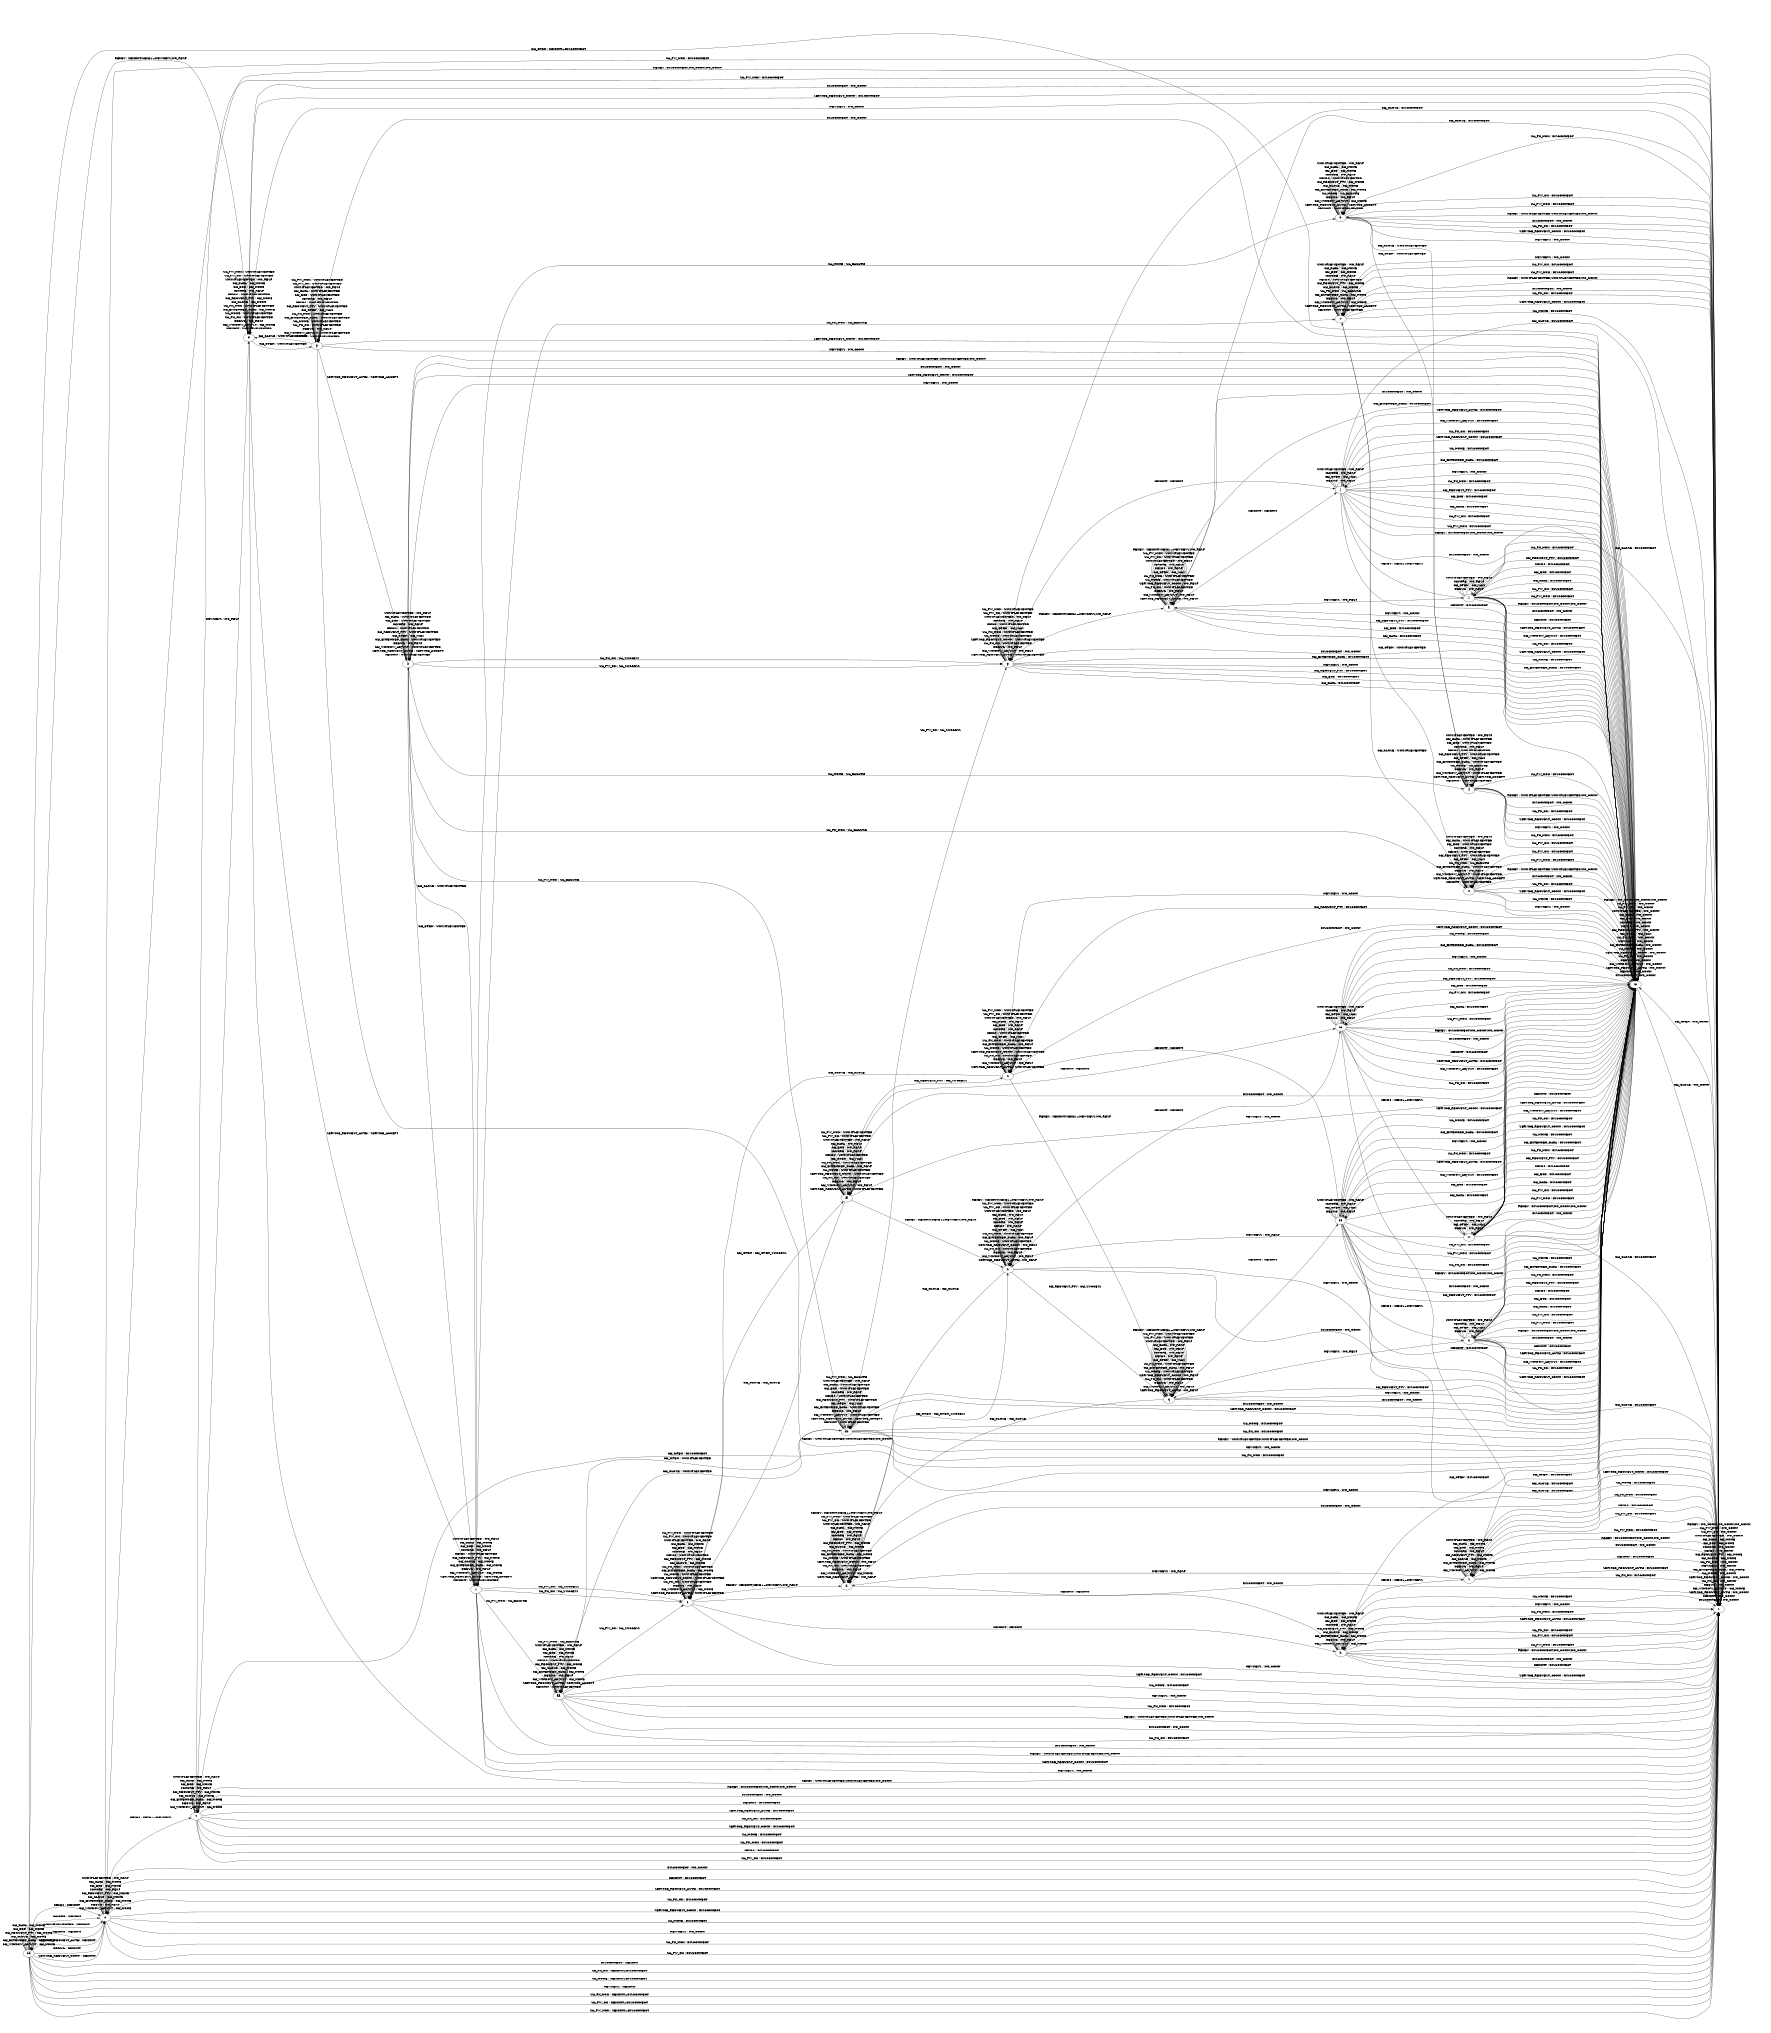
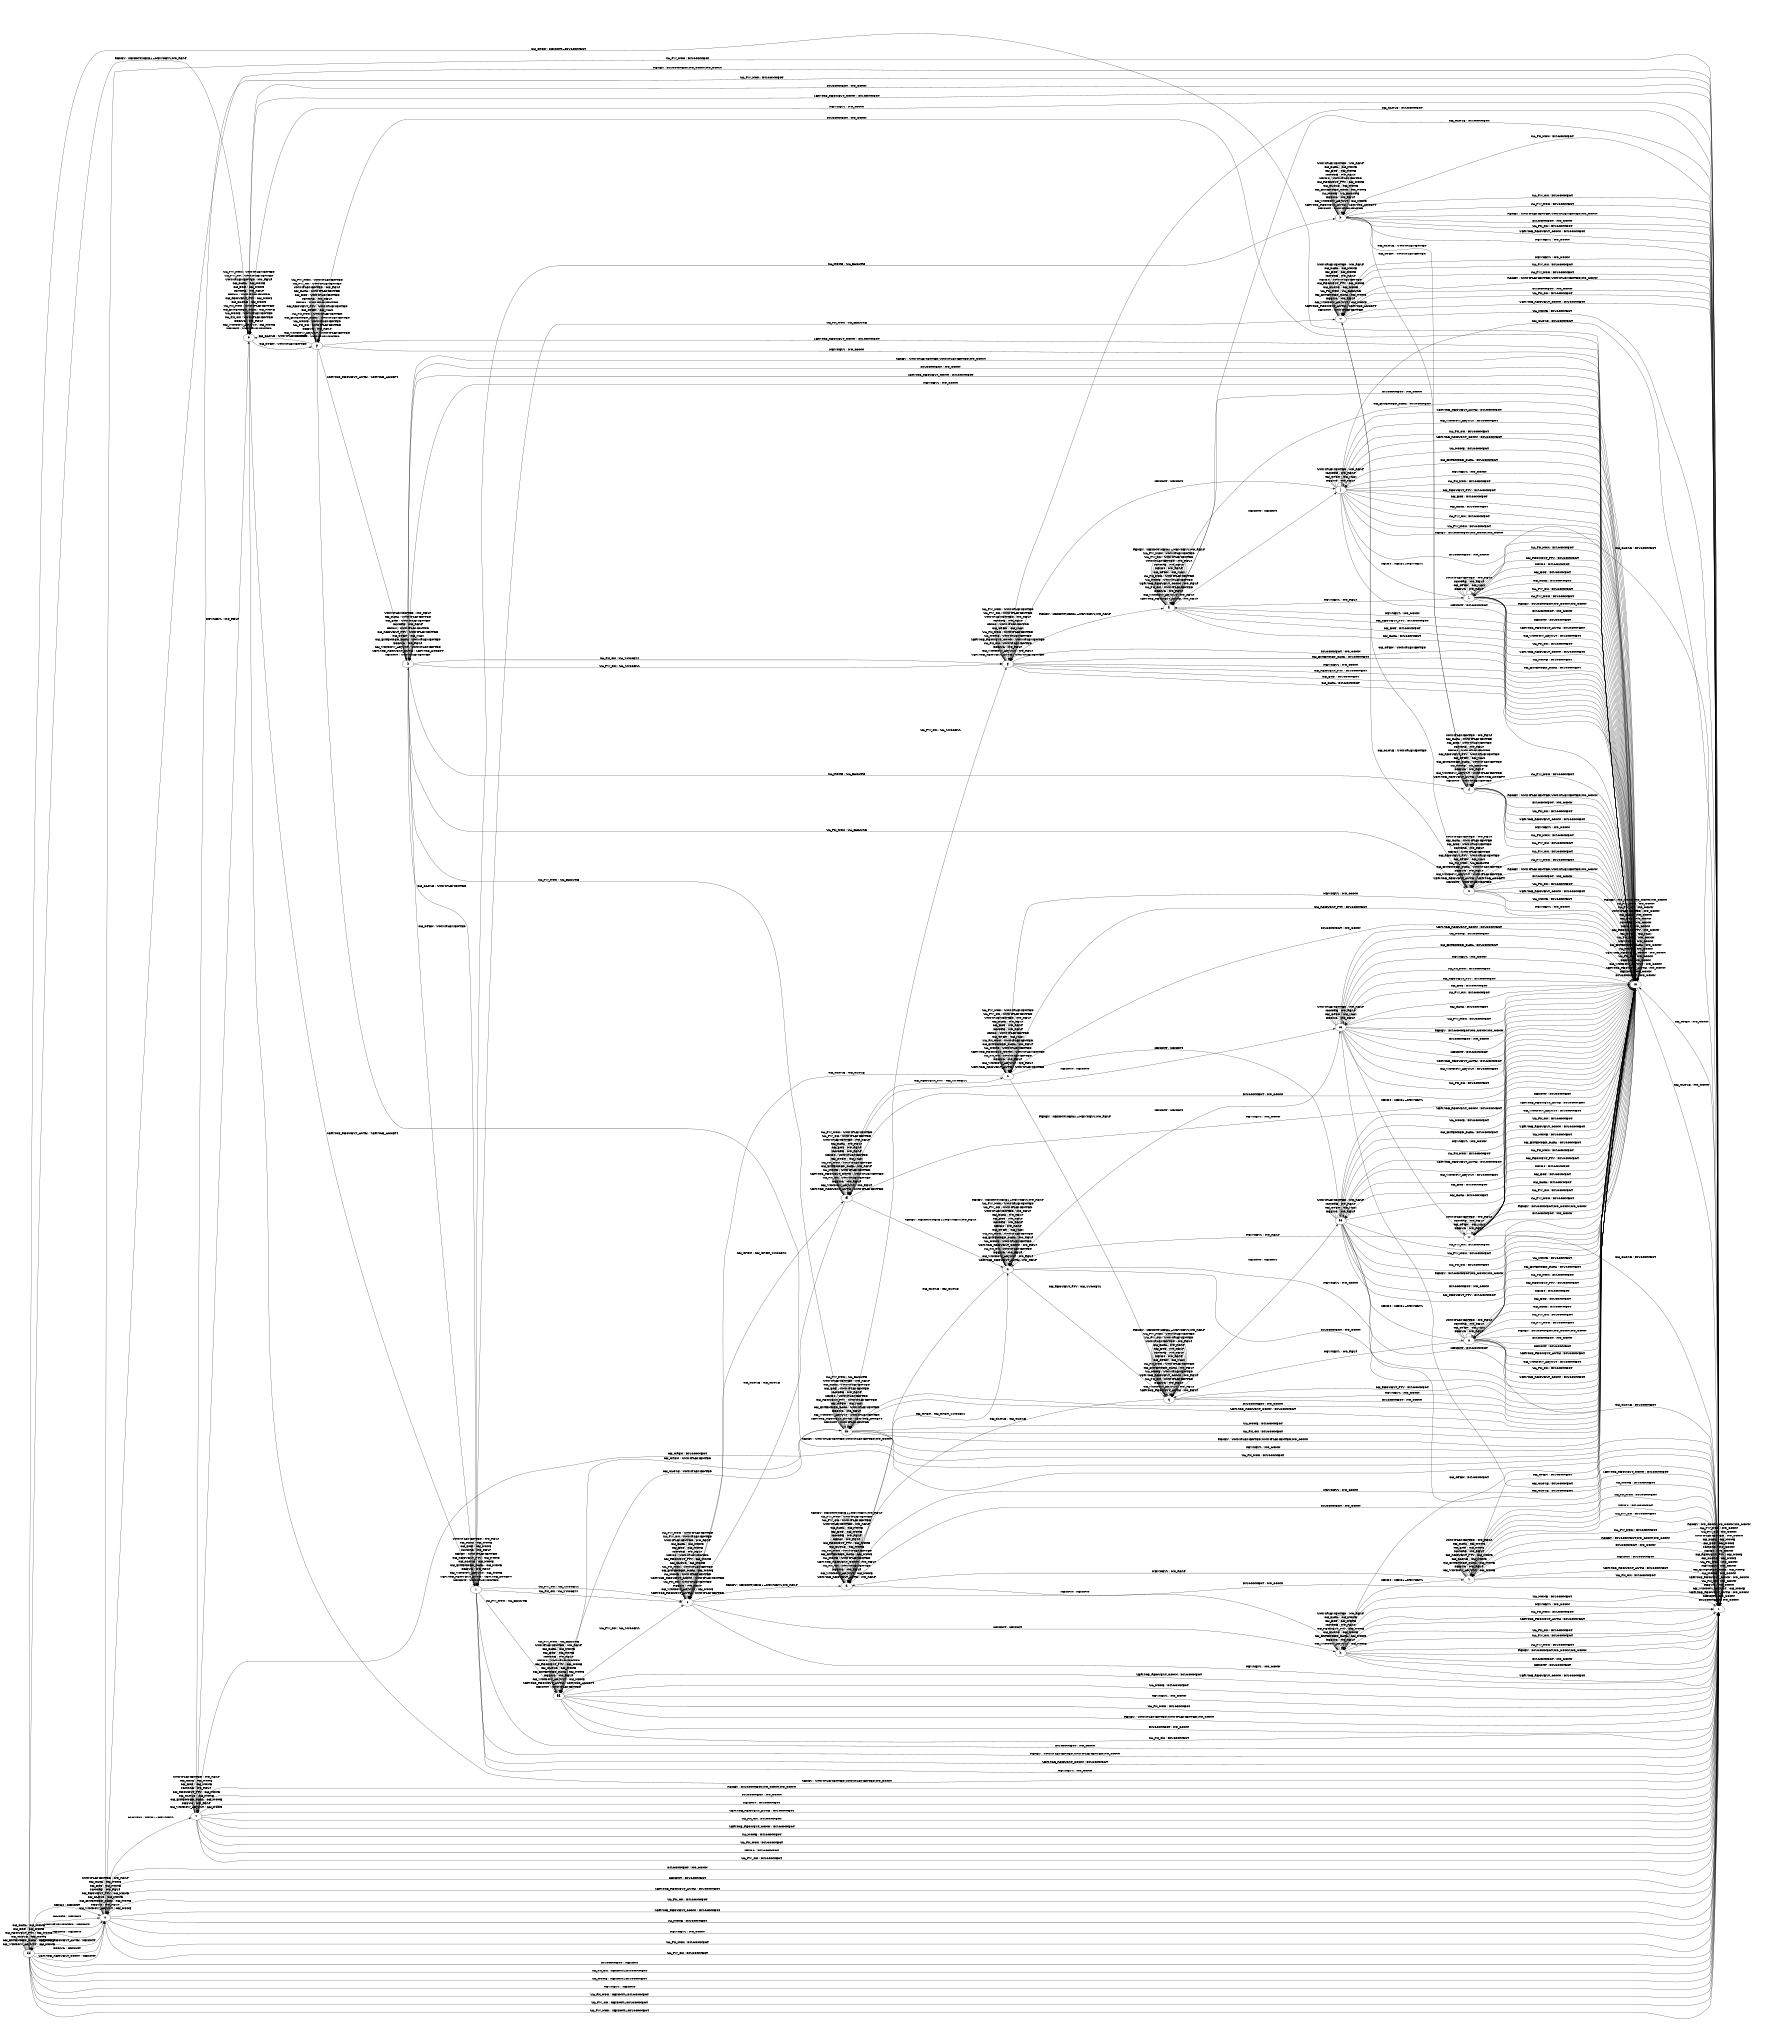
(151, 1818) -> (151, 1818)
